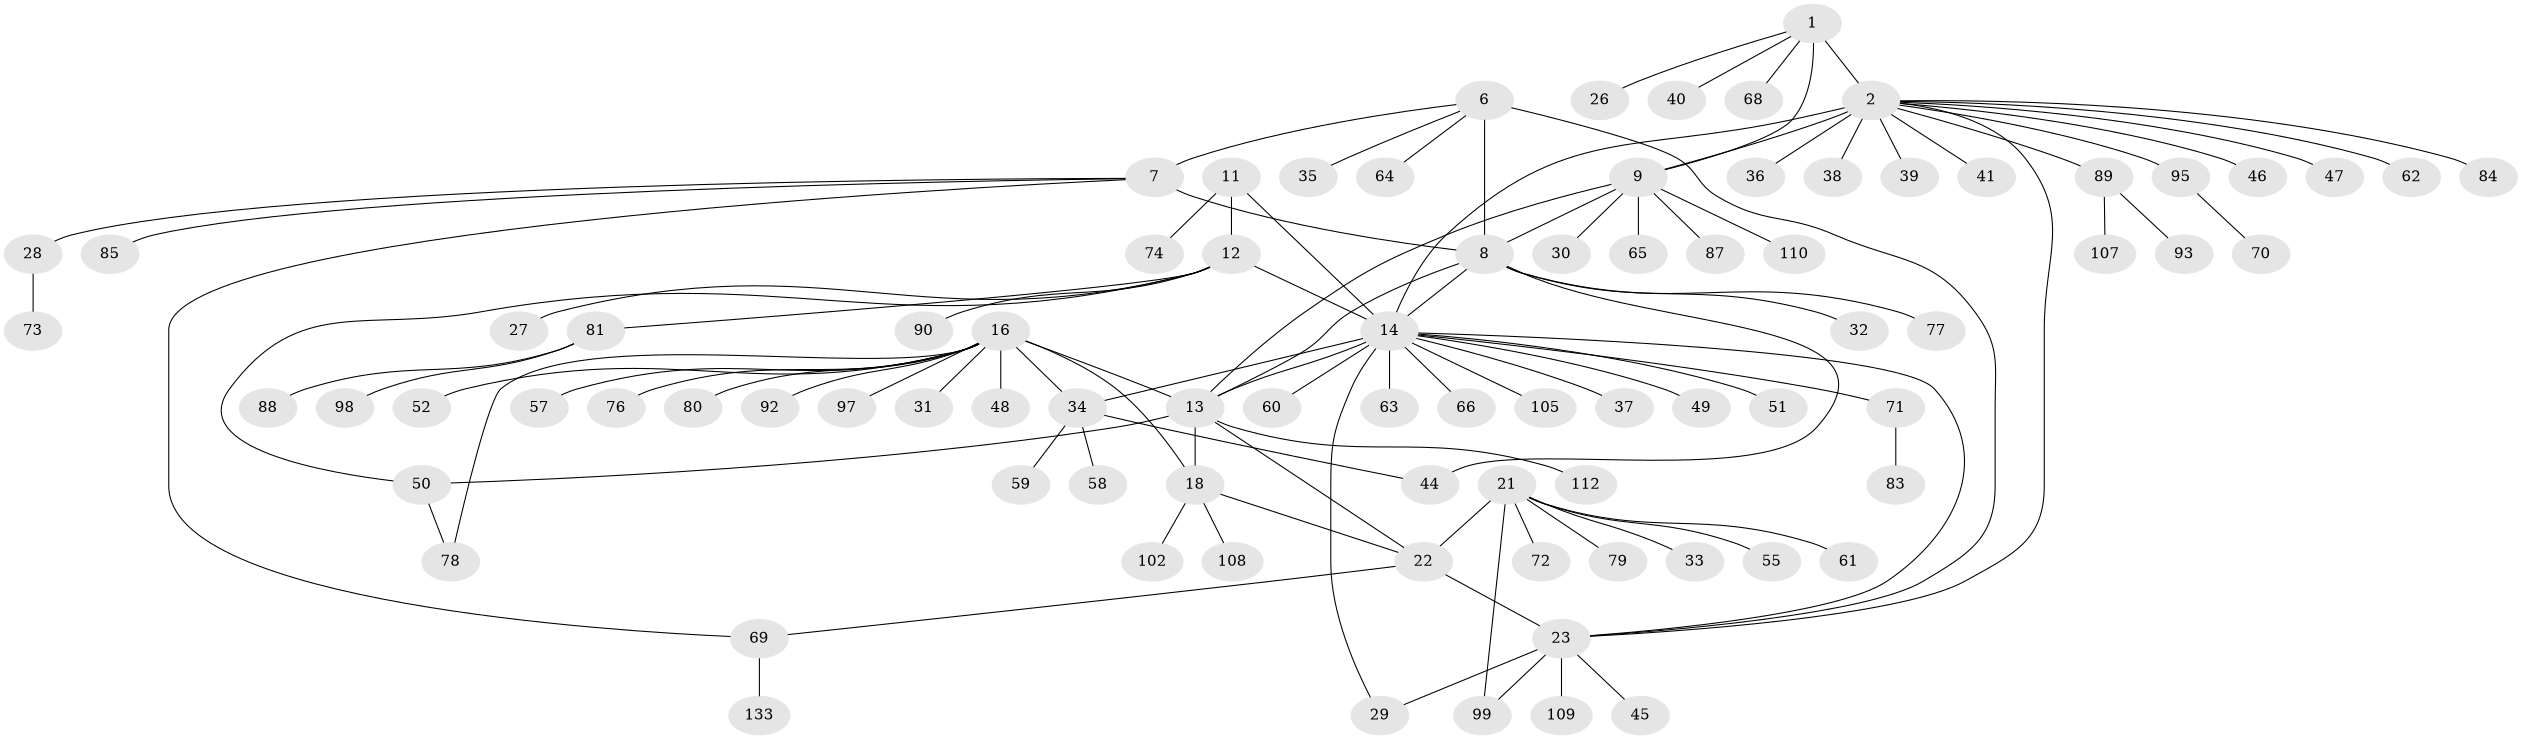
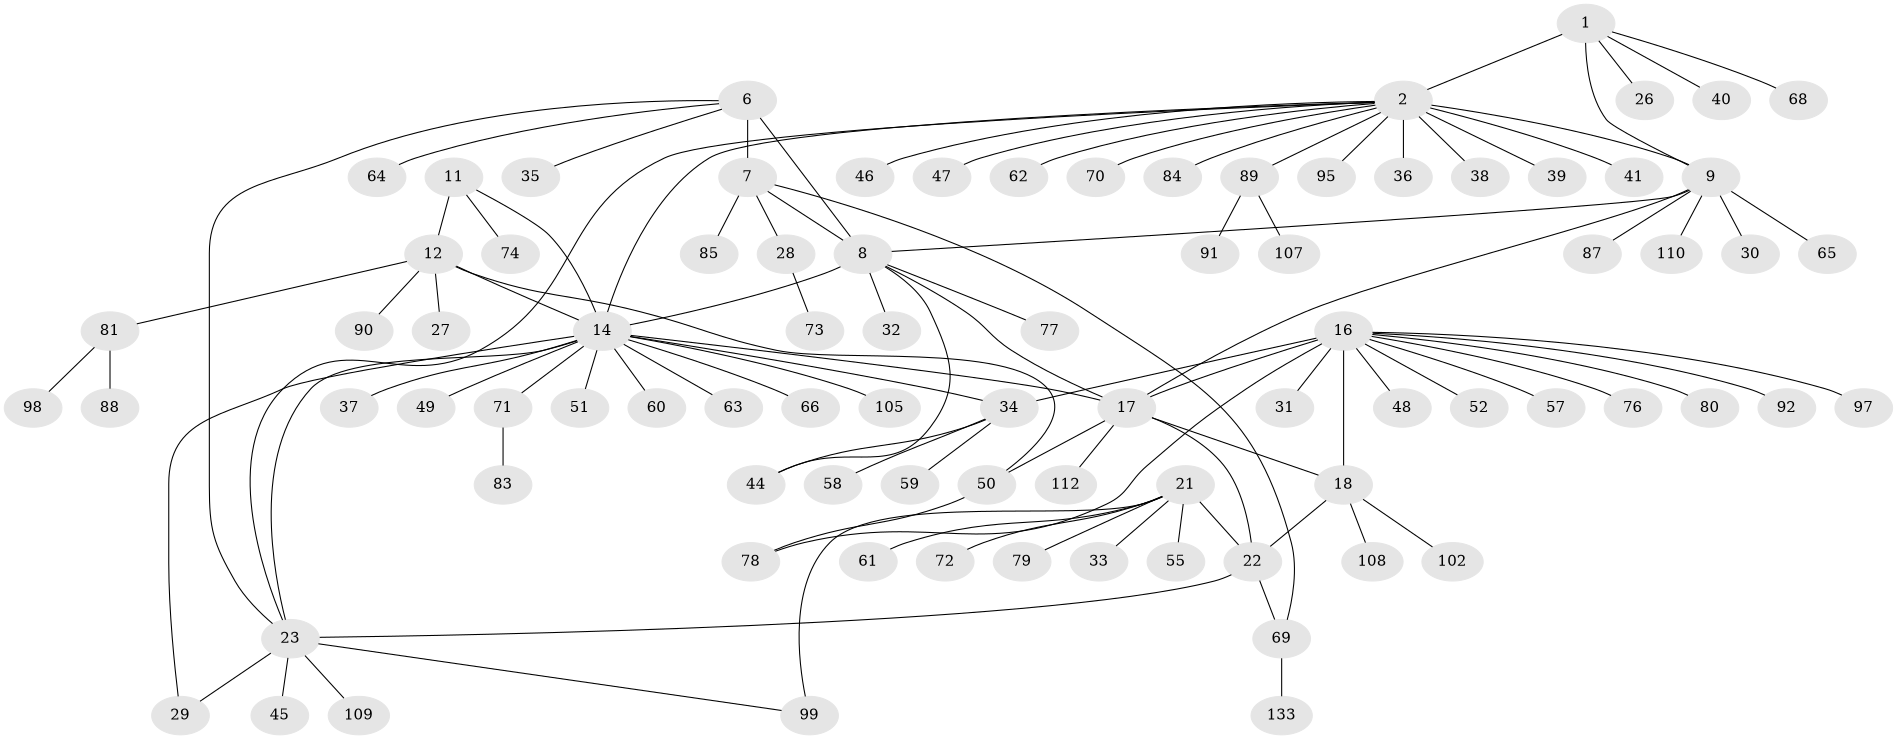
(2221, 216) -> (1245, 128)
(2184, 254) -> (1210, 254)
(1195, 408) -> (1127, 408)
